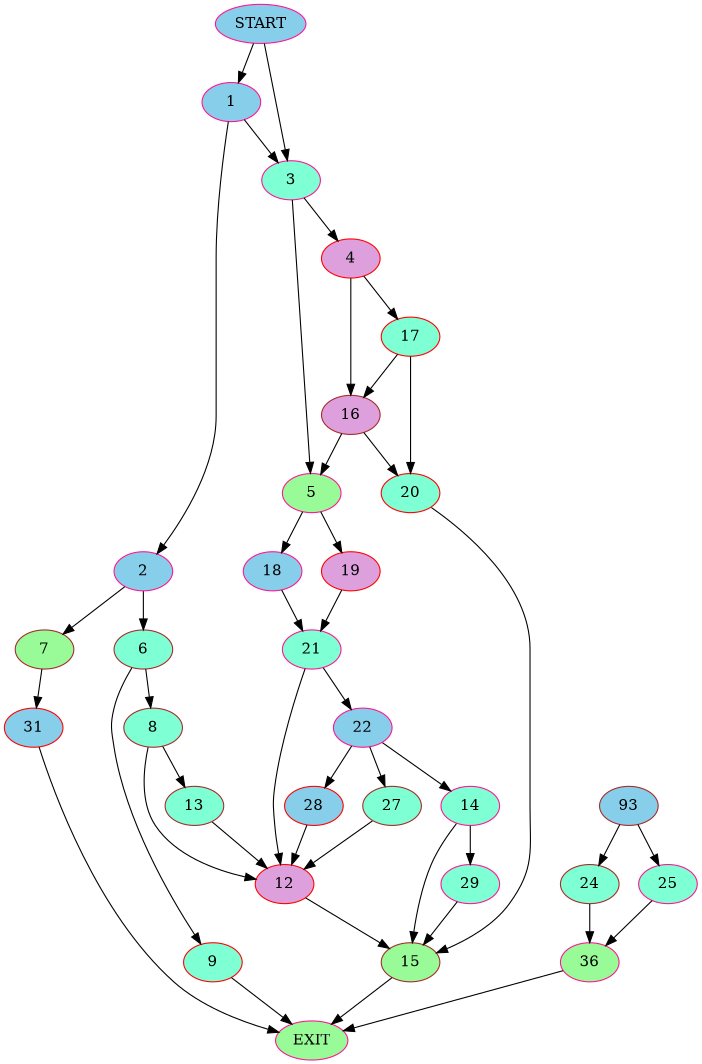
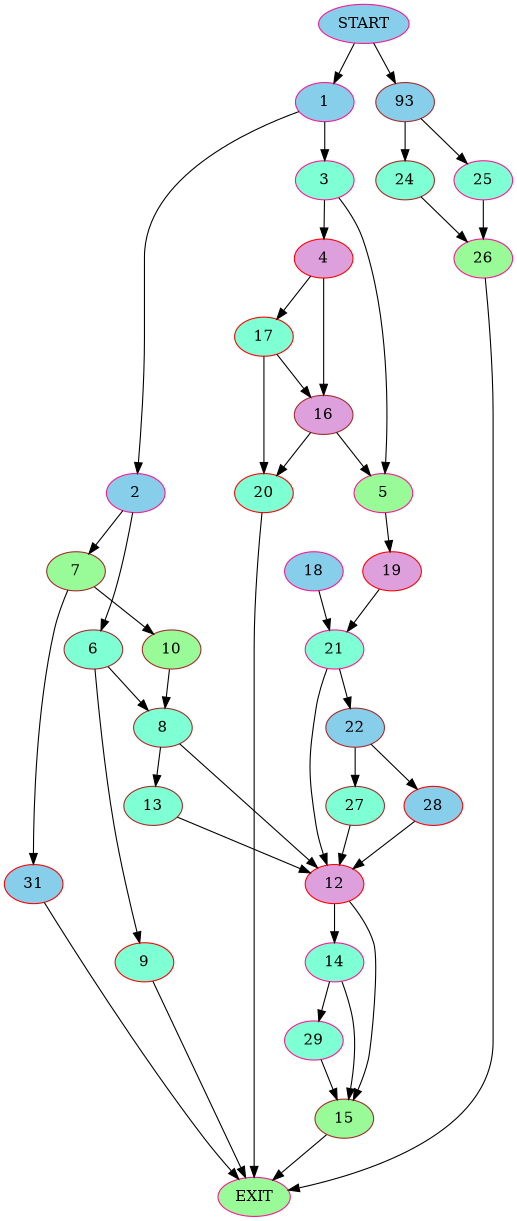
(275, 97) -> (382, 58)
(295, 527) -> none
none -> (172, 649)
(363, 728) -> (355, 728)
(530, 728) -> (254, 839)
(412, 764) -> (335, 918)
(590, 962) -> (483, 258)
